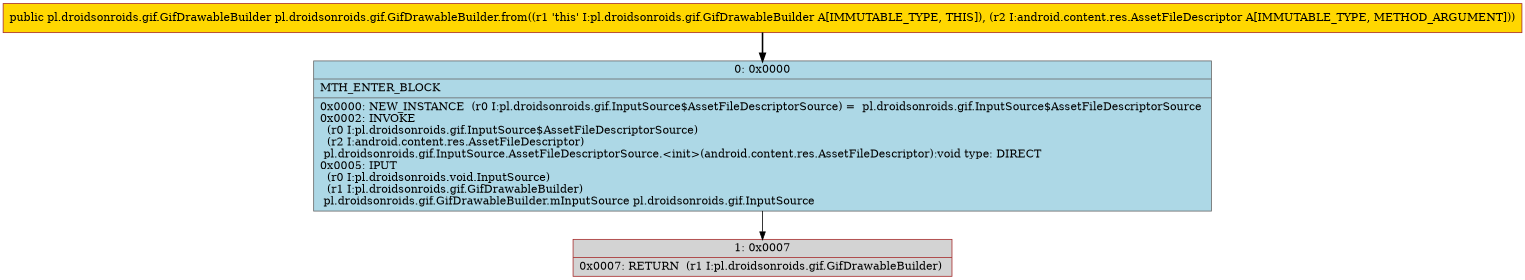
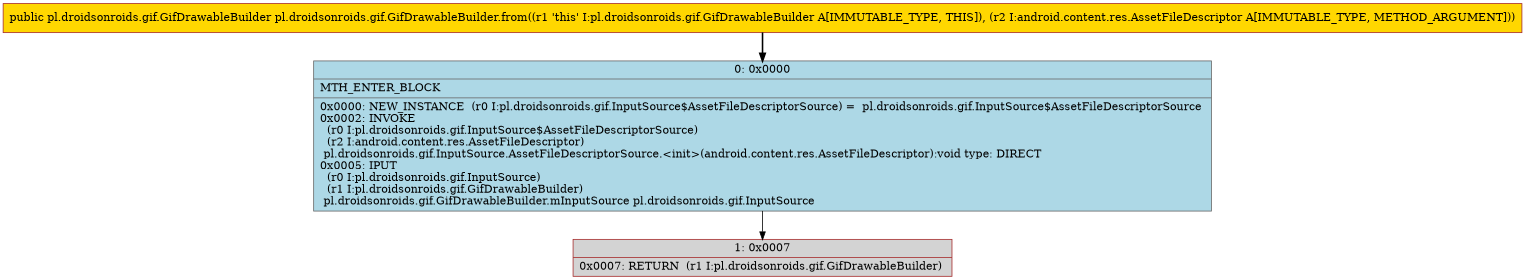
(435, 178) -> (430, 178)
